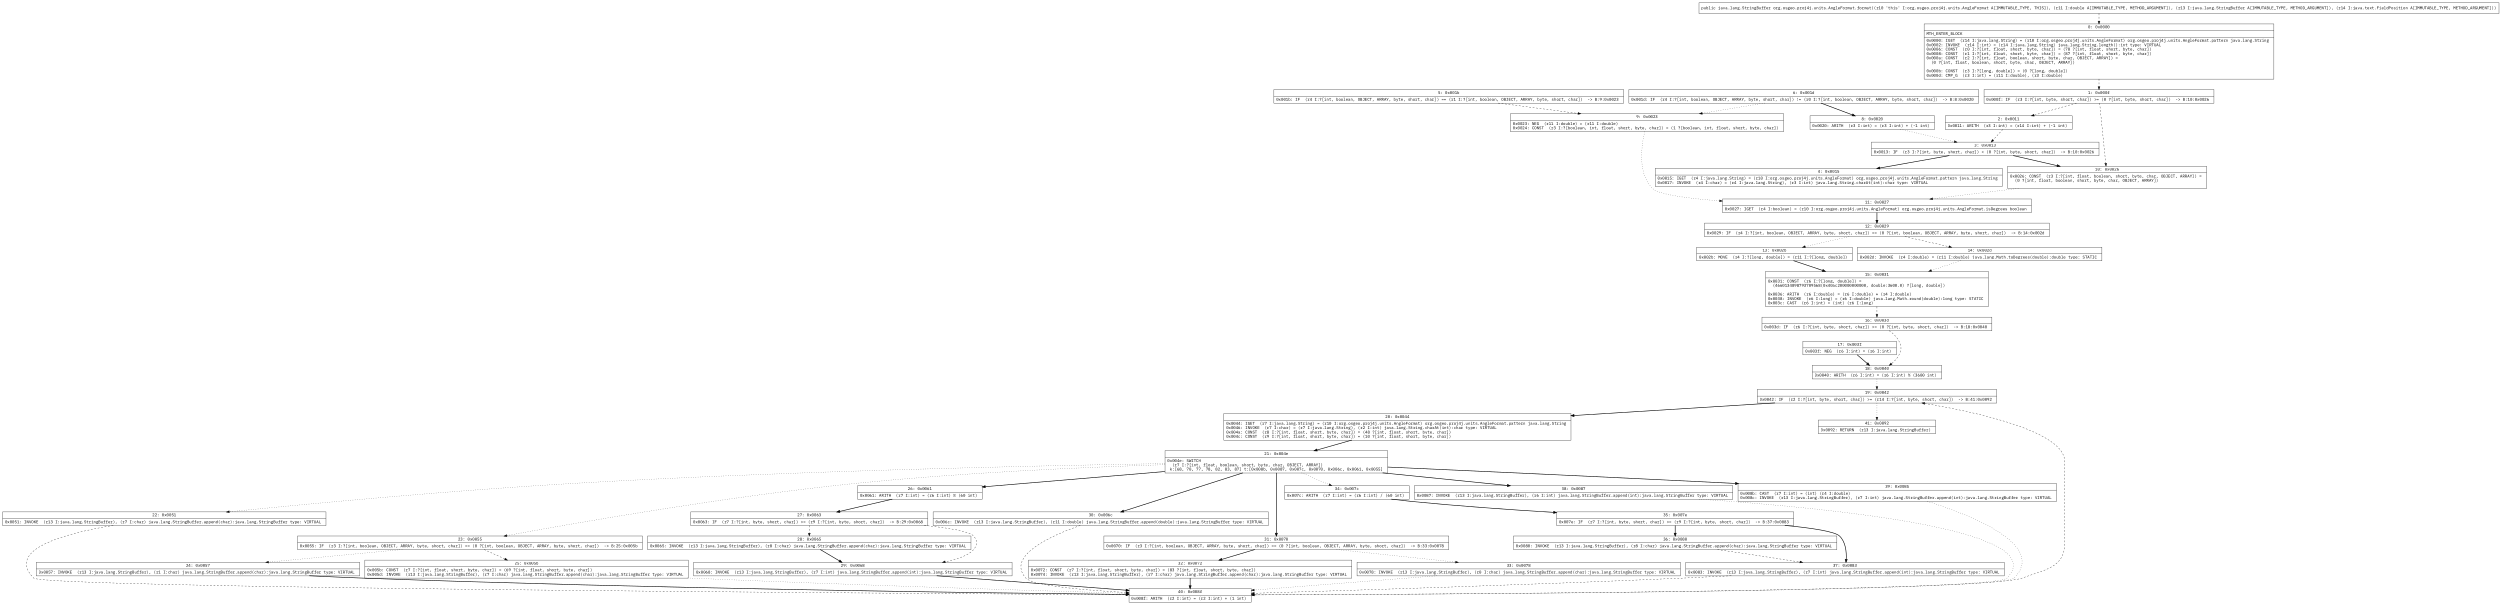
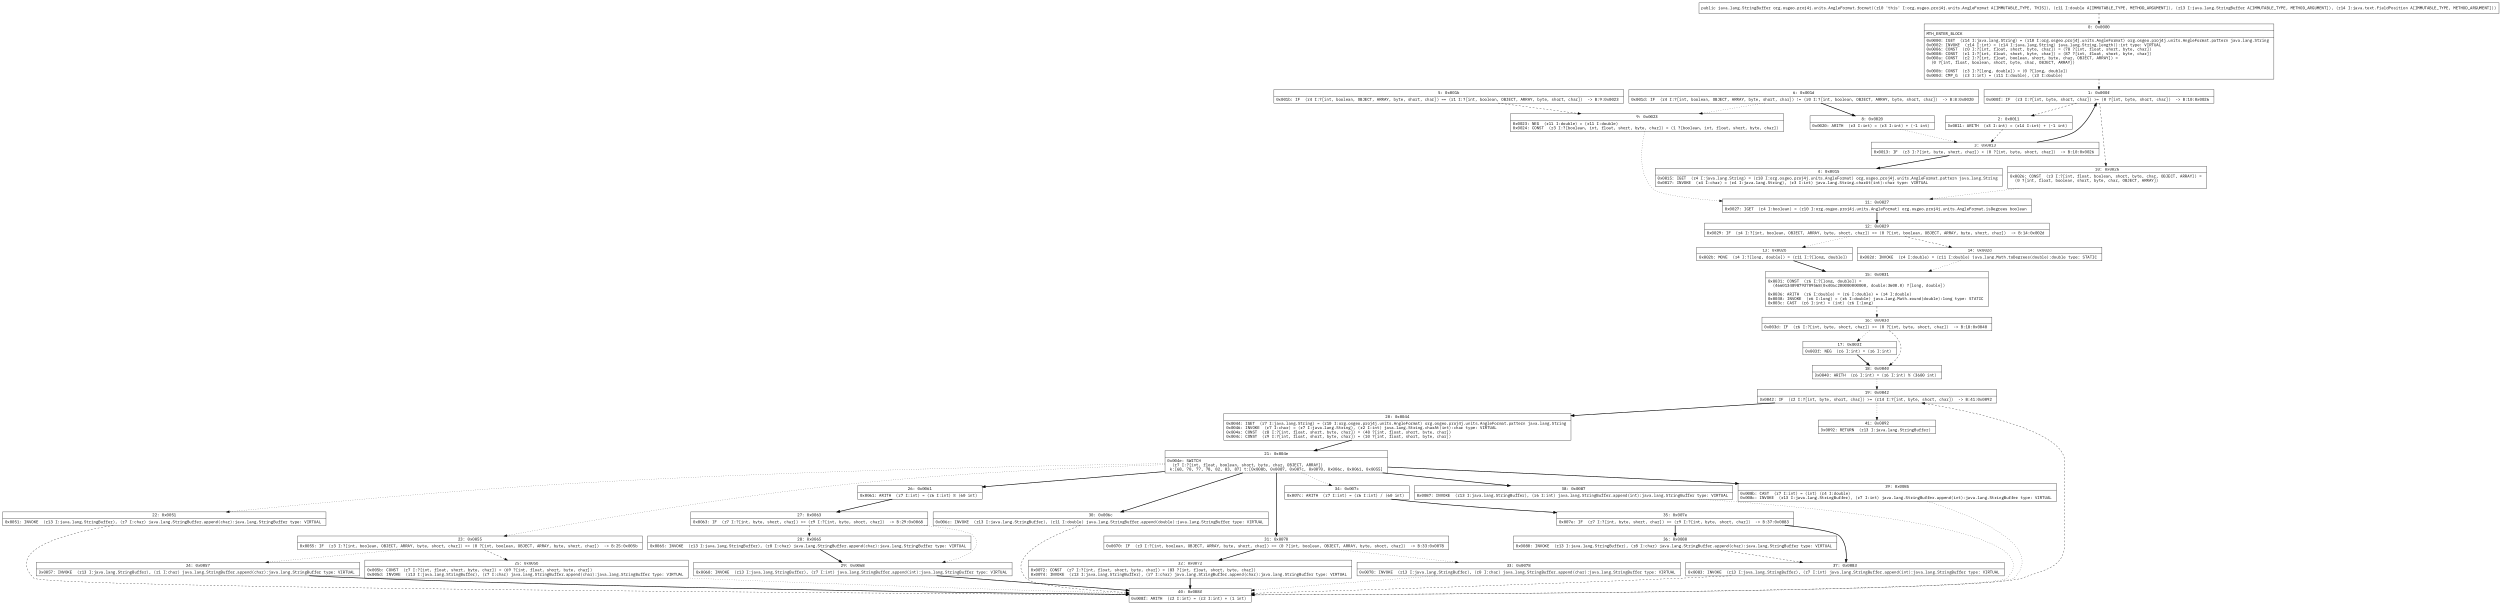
(2035, 161) -> (2072, 133)
none -> (1864, 335)
(972, 535) -> (972, 535)
